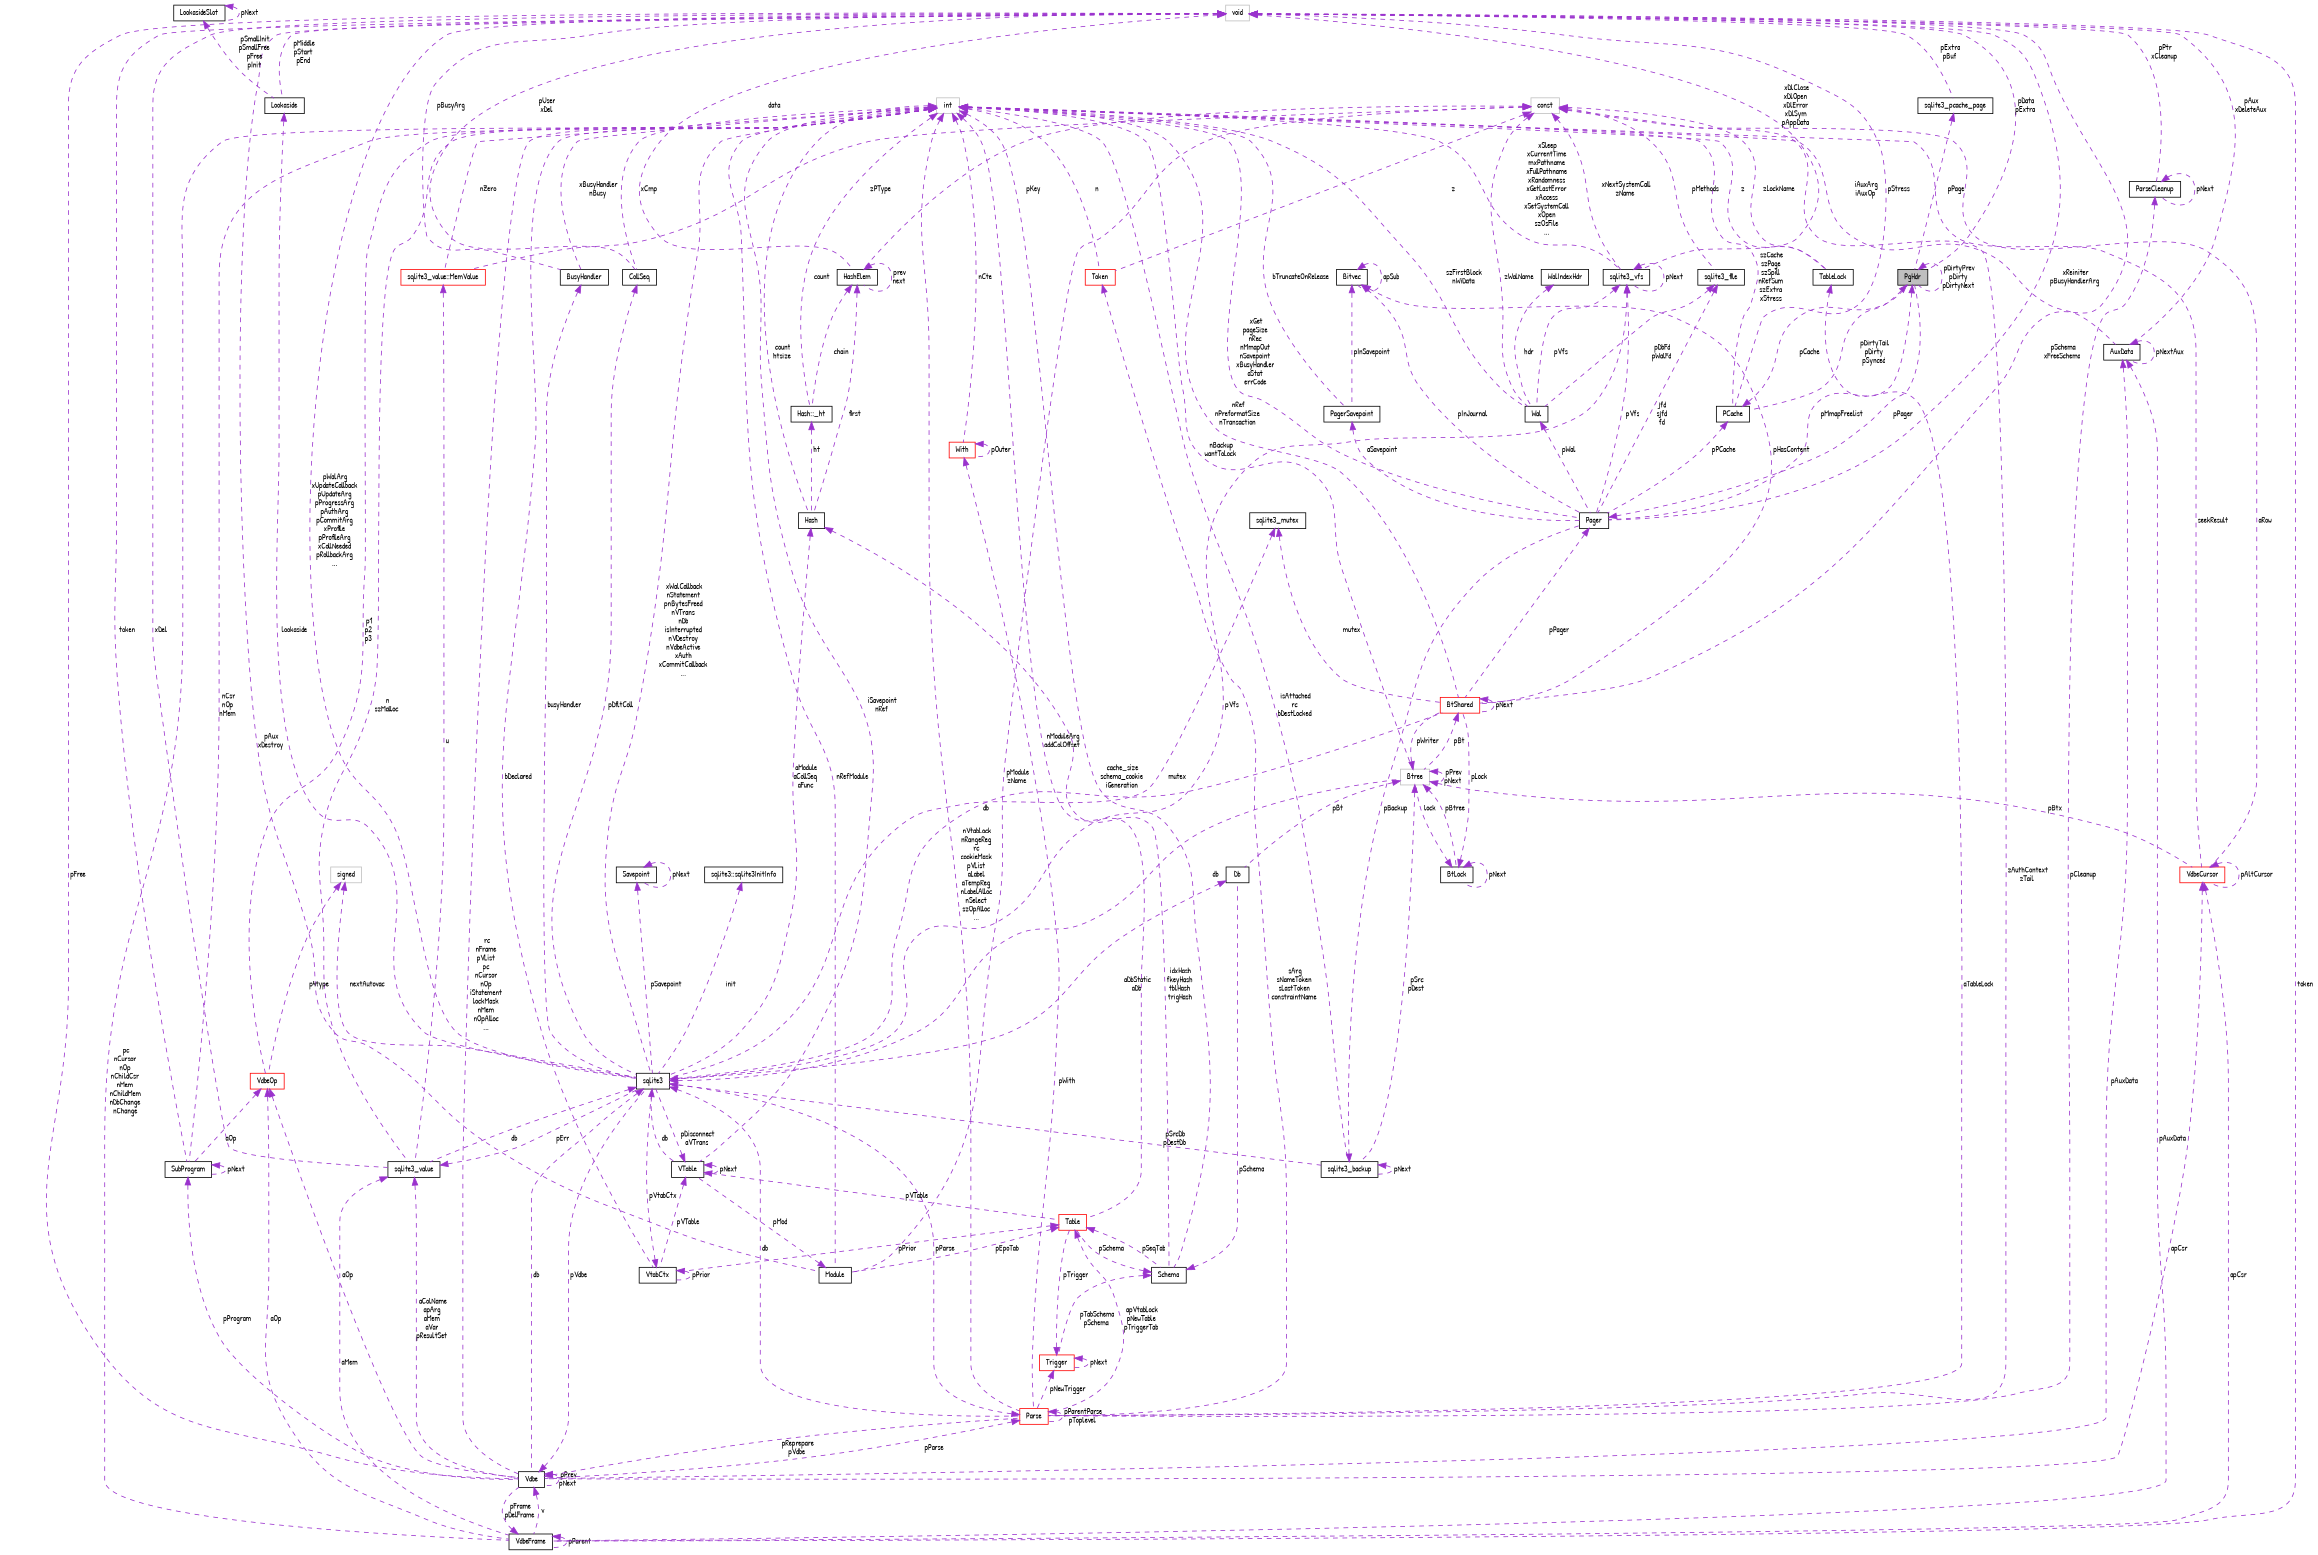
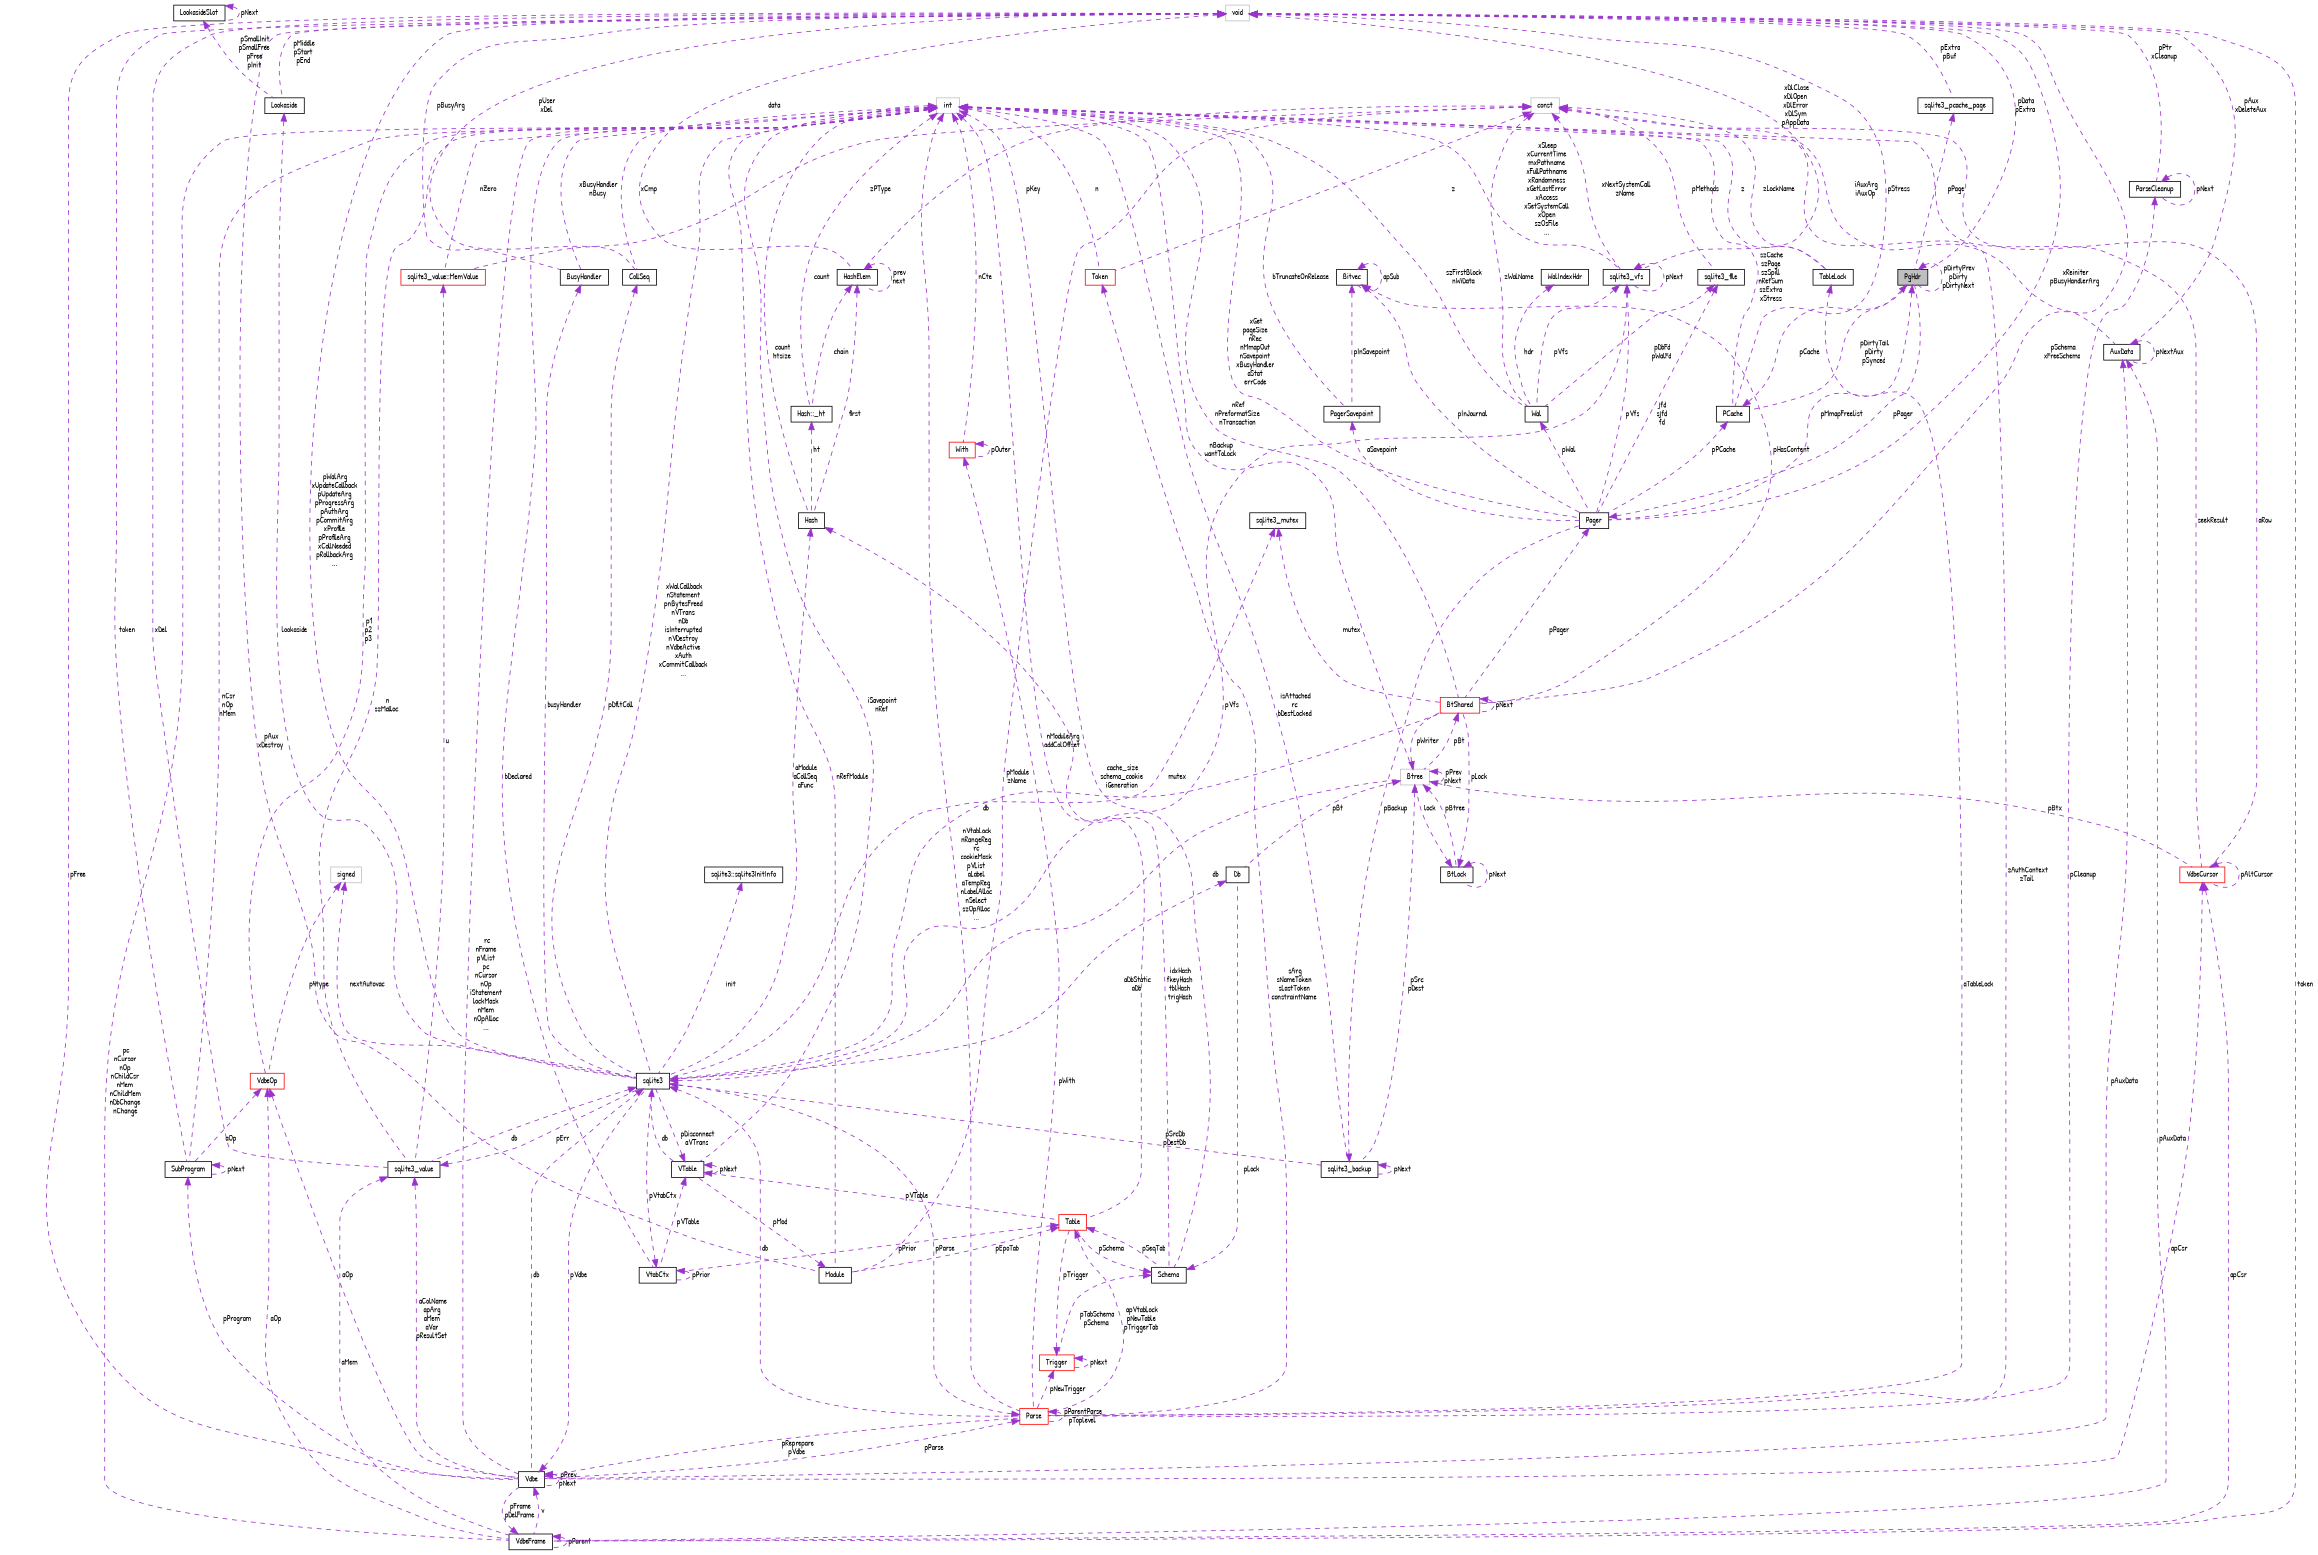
(636, 875) -> none
(1251, 1170) -> (1251, 1170)
